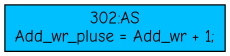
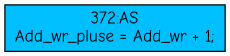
(115, 28) -> (115, 28)
